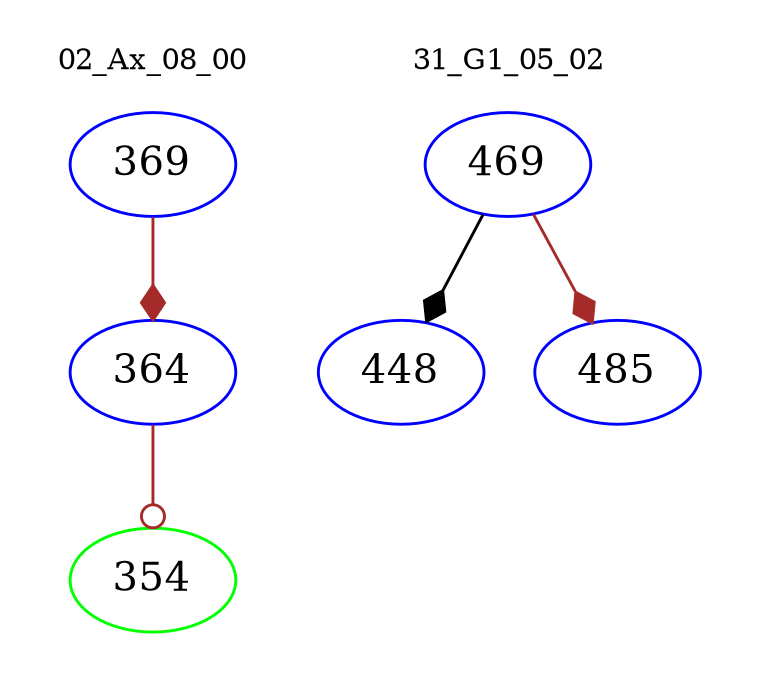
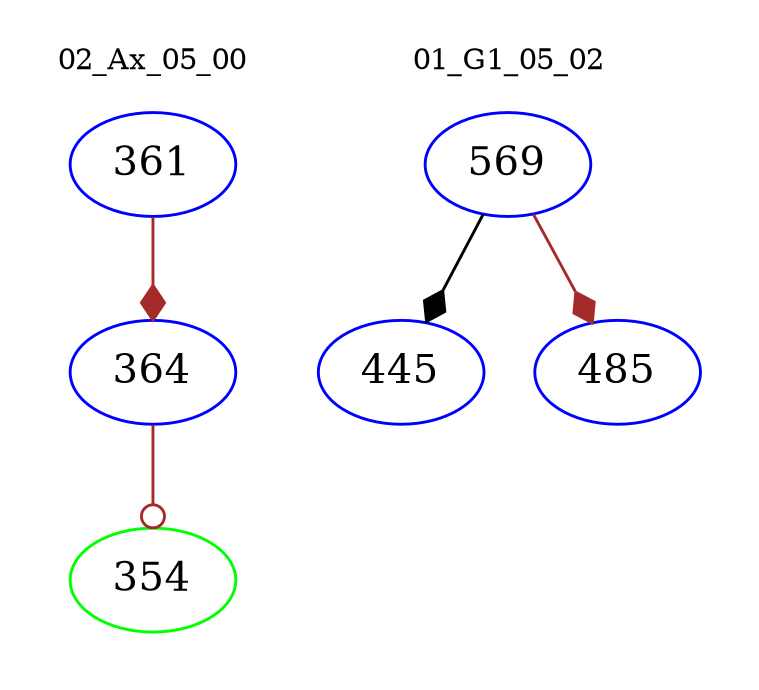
(153, 62) -> (153, 62)
(509, 62) -> (509, 62)
(153, 165) -> (153, 165)
(508, 165) -> (508, 165)
(401, 372) -> (401, 372)
